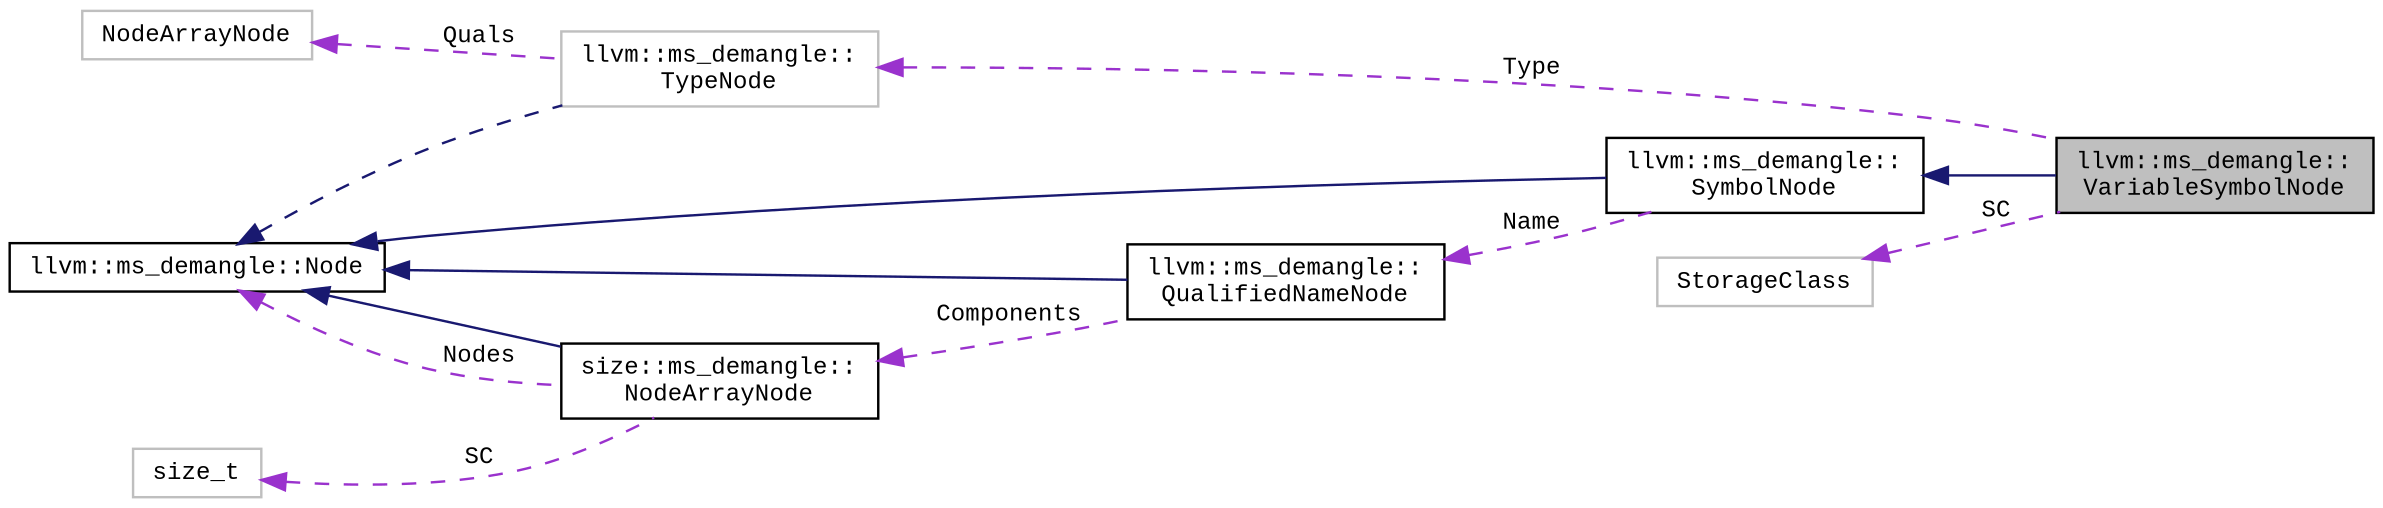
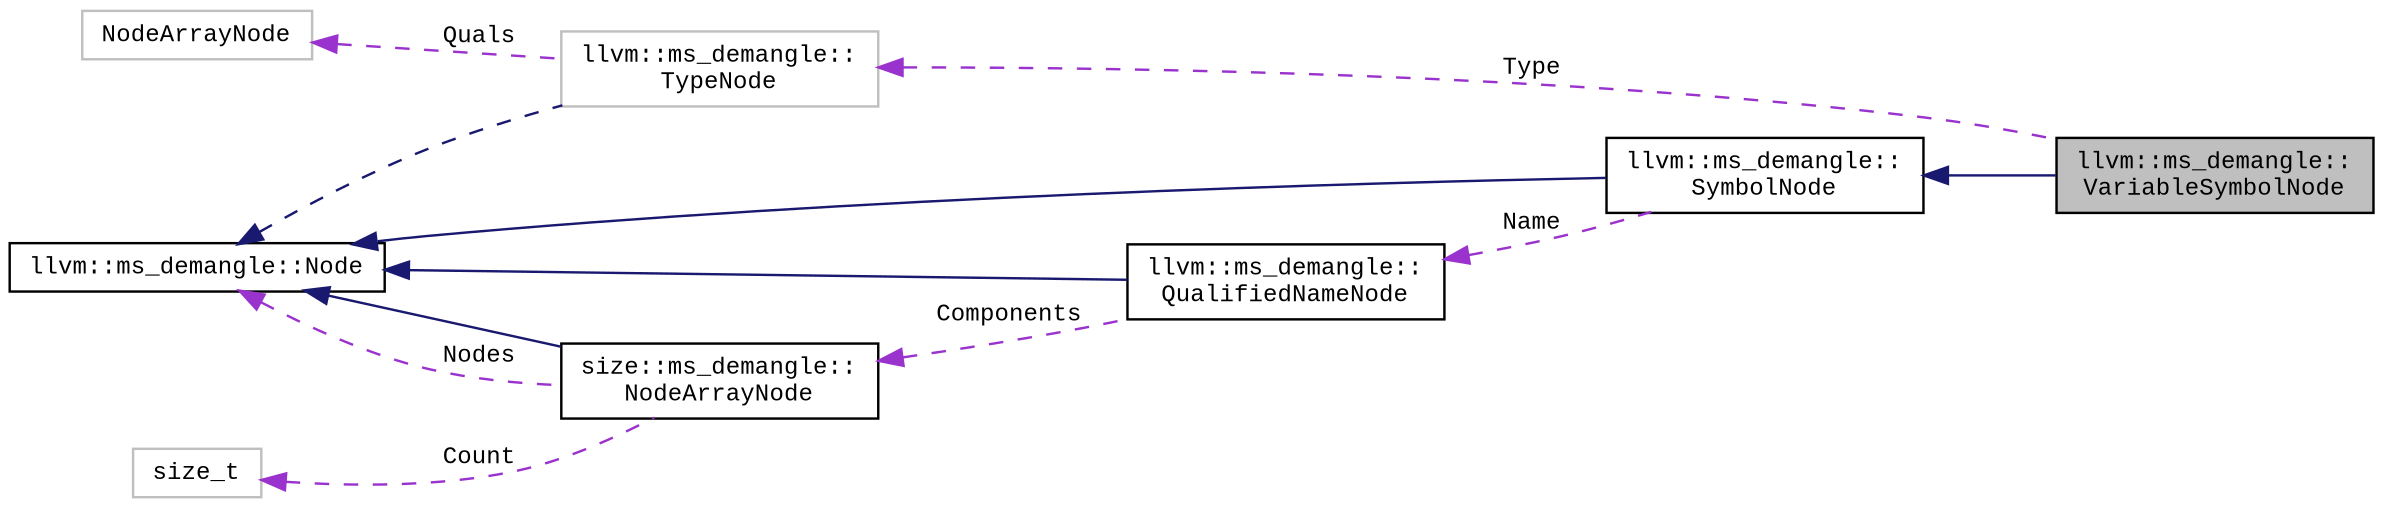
(1765, 282) -> none
(473, 457) -> (473, 457)
